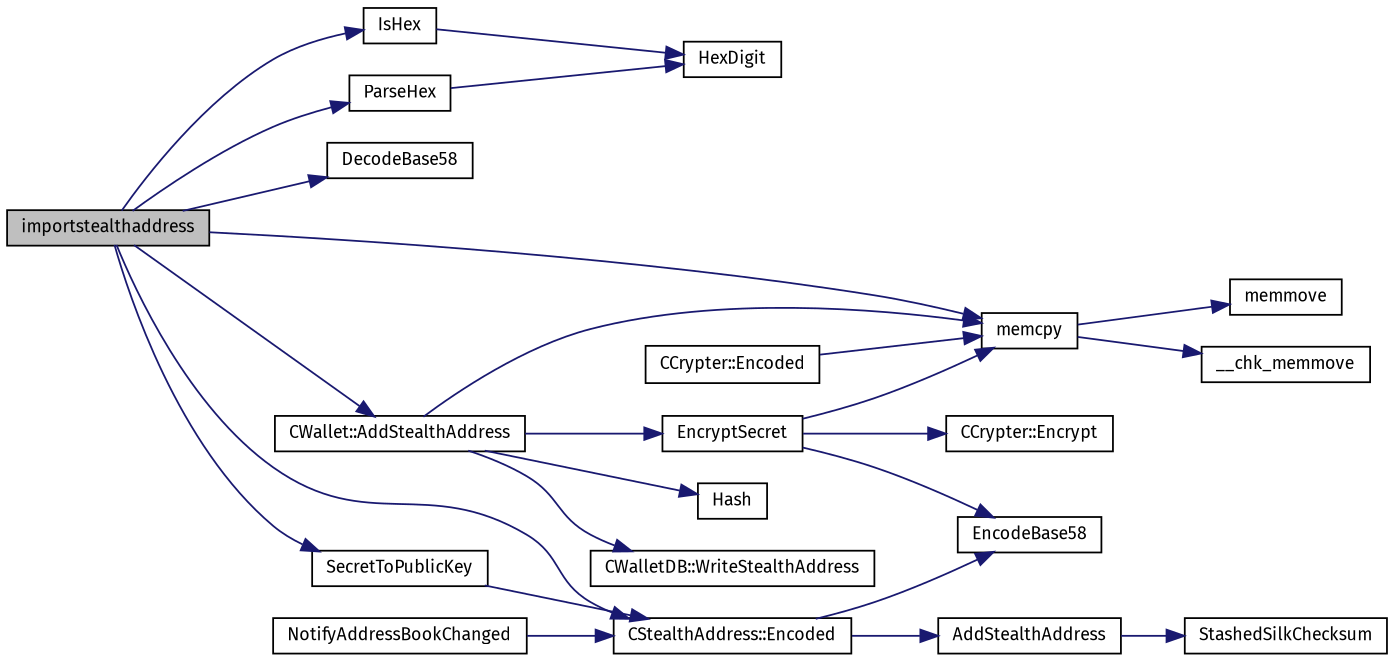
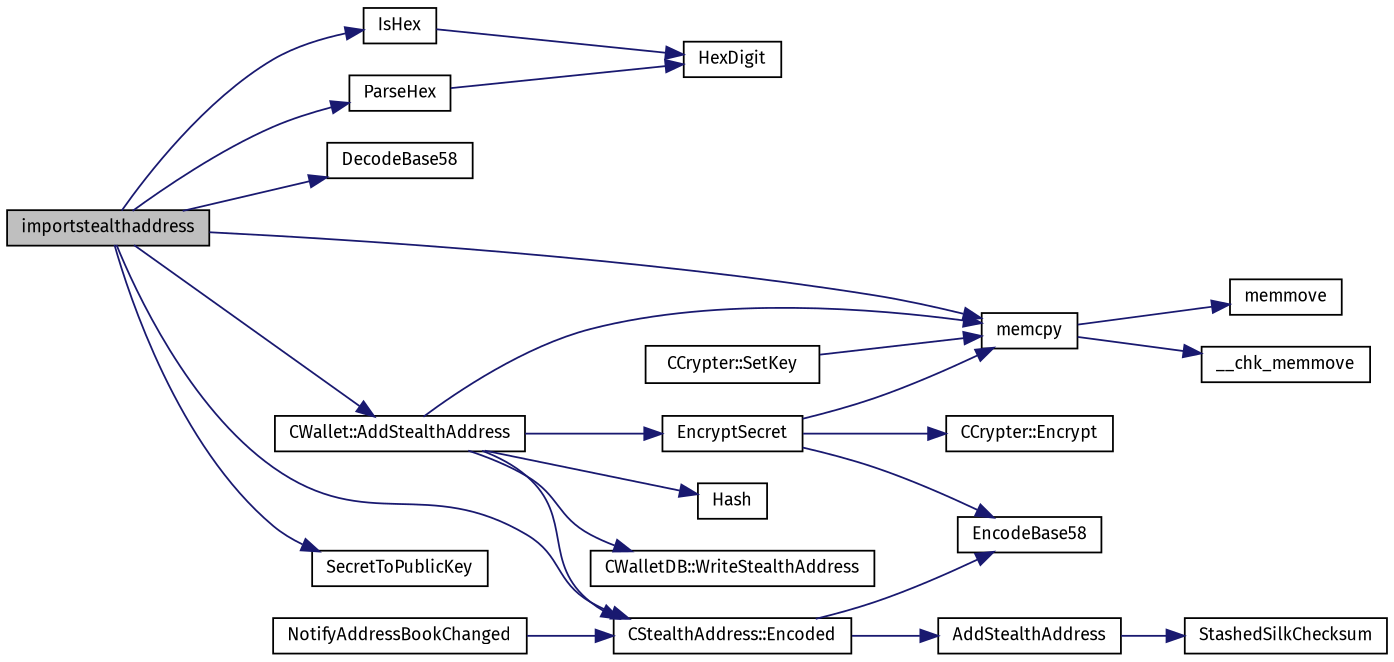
(733, 364) -> (733, 364)
(558, 600) -> (554, 522)
